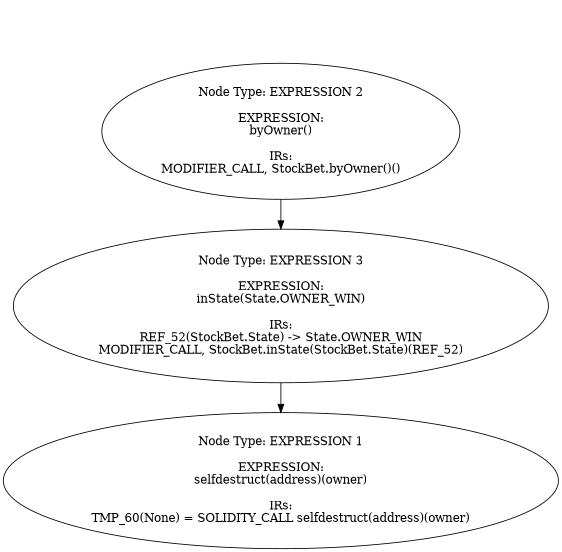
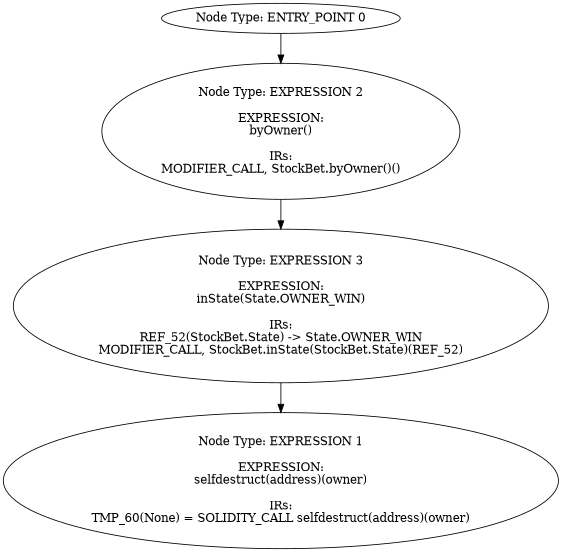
none -> (281, 18)
